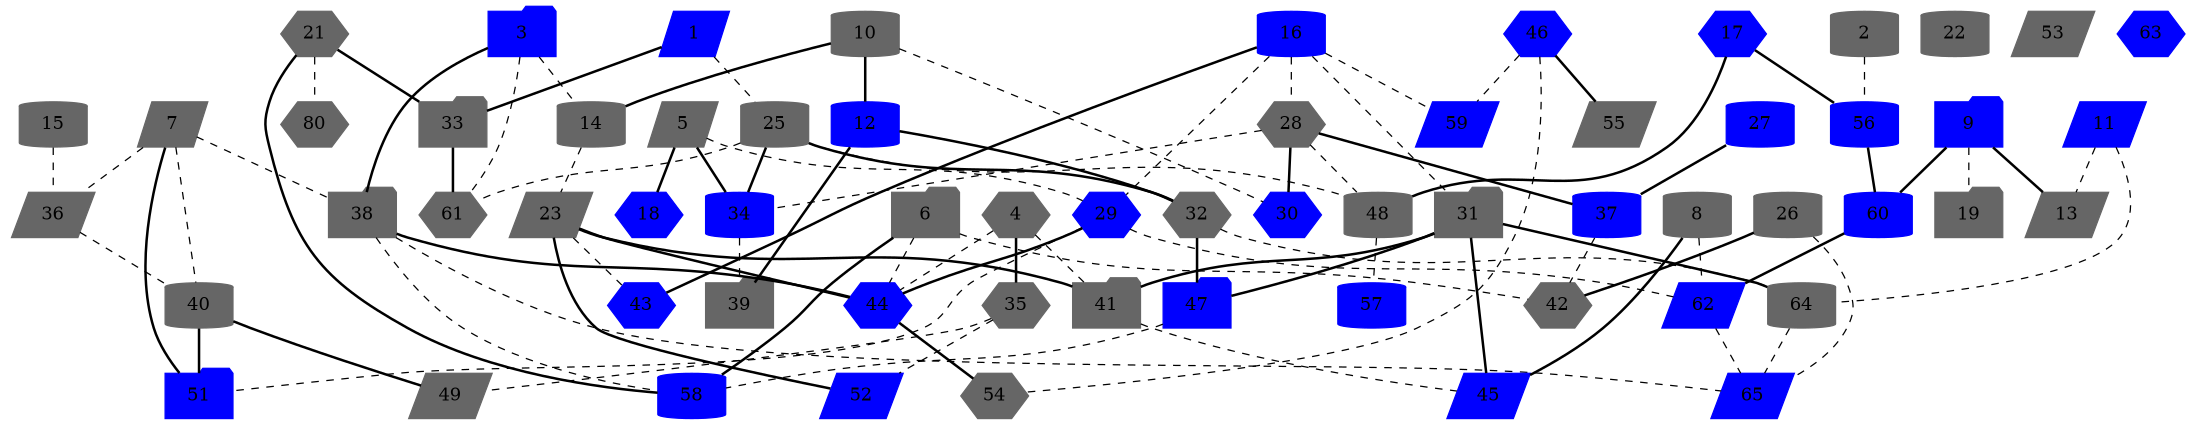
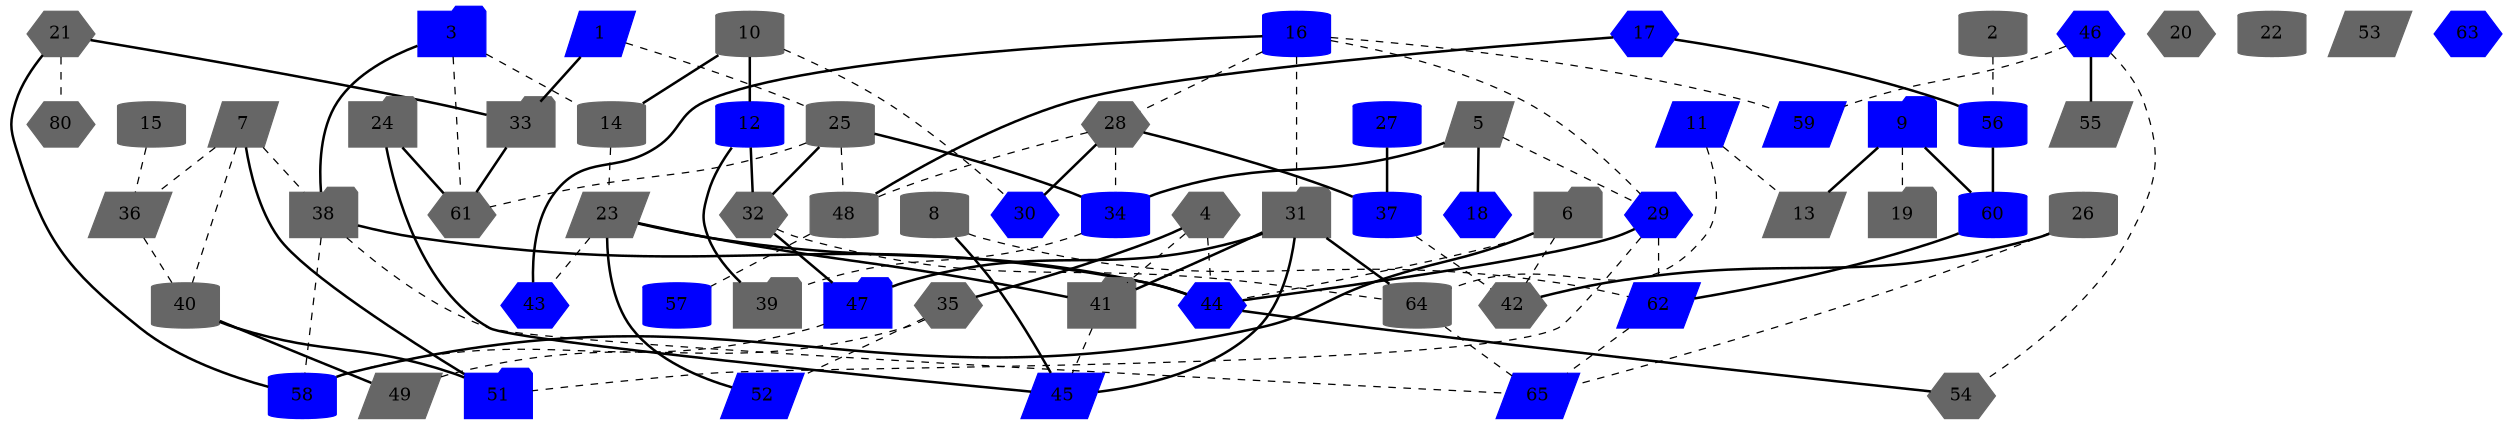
none -> (2181, 34)
none -> (383, 124)
